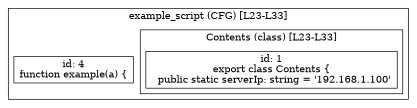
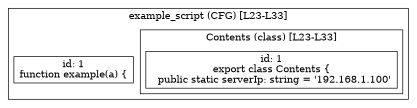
(74, 70) -> (74, 70)
